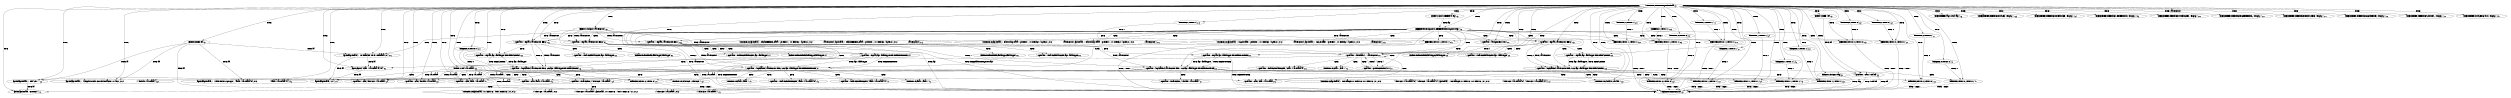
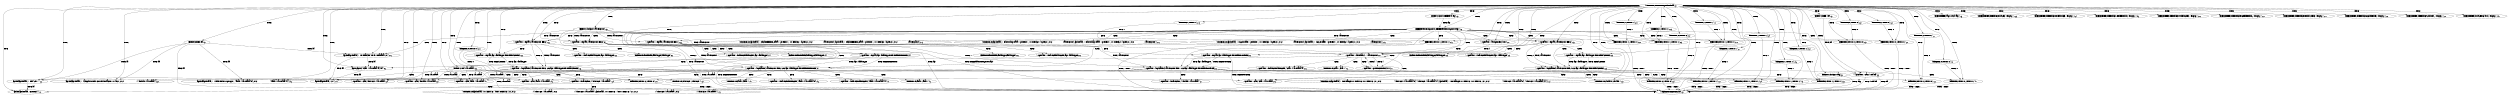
(2173, 11) -> (2168, 11)
